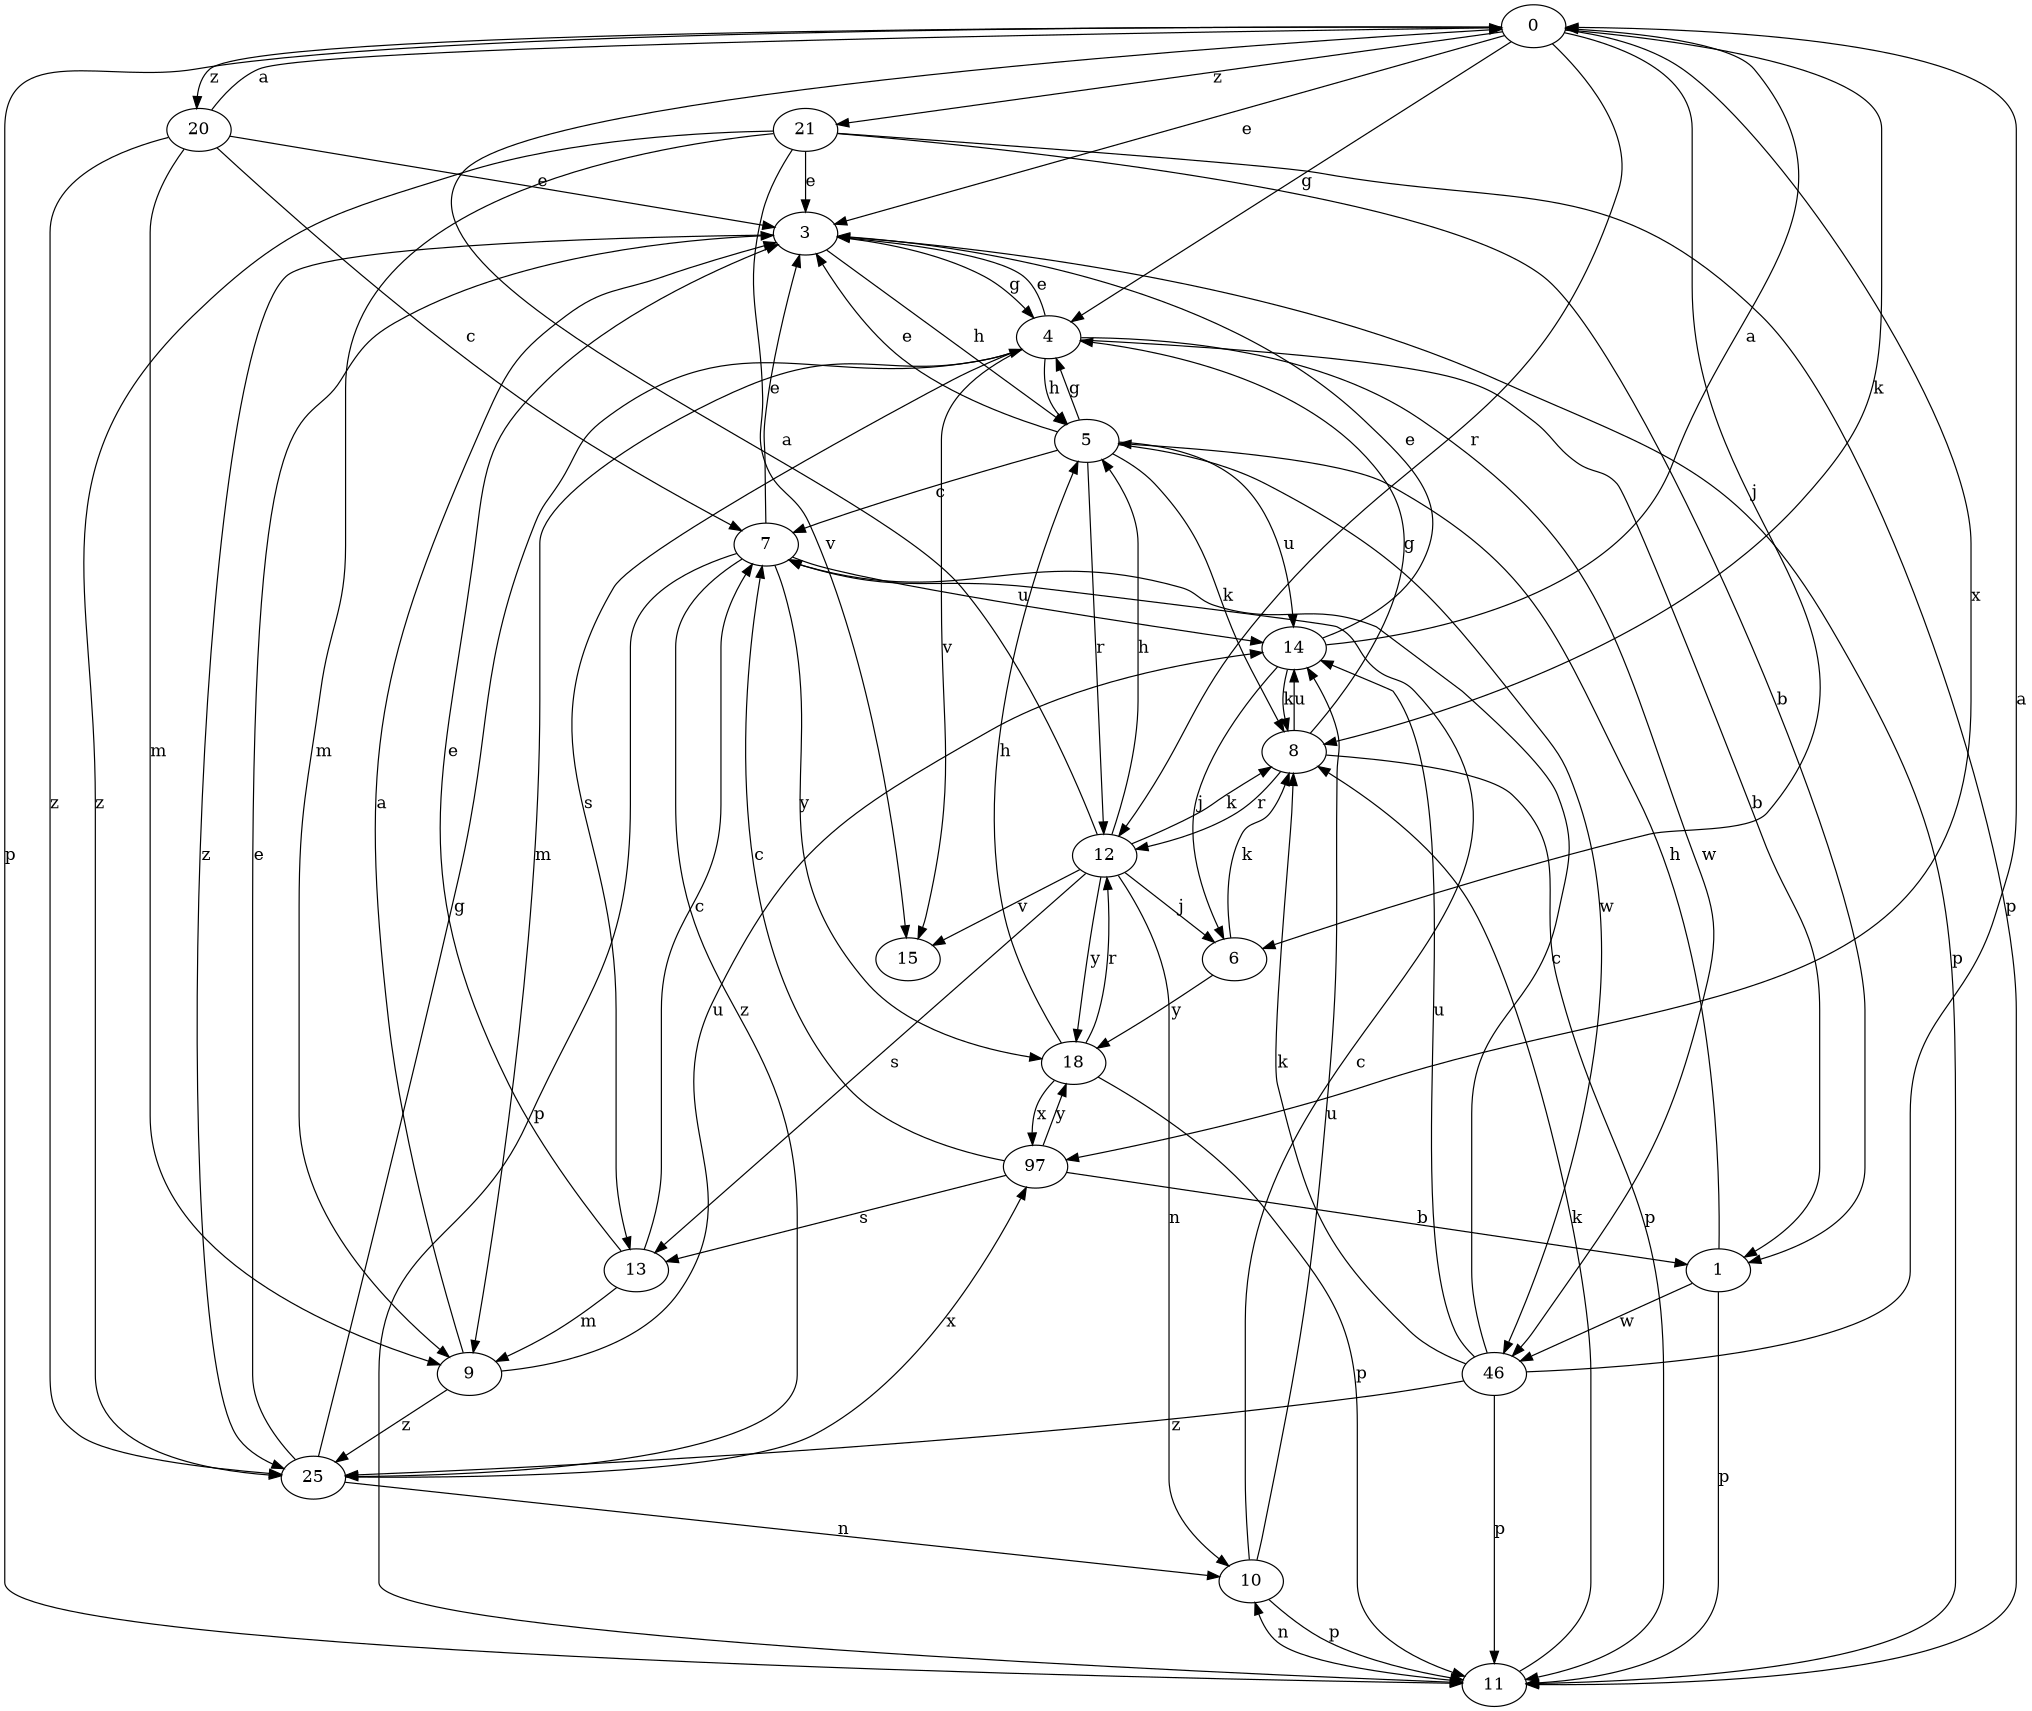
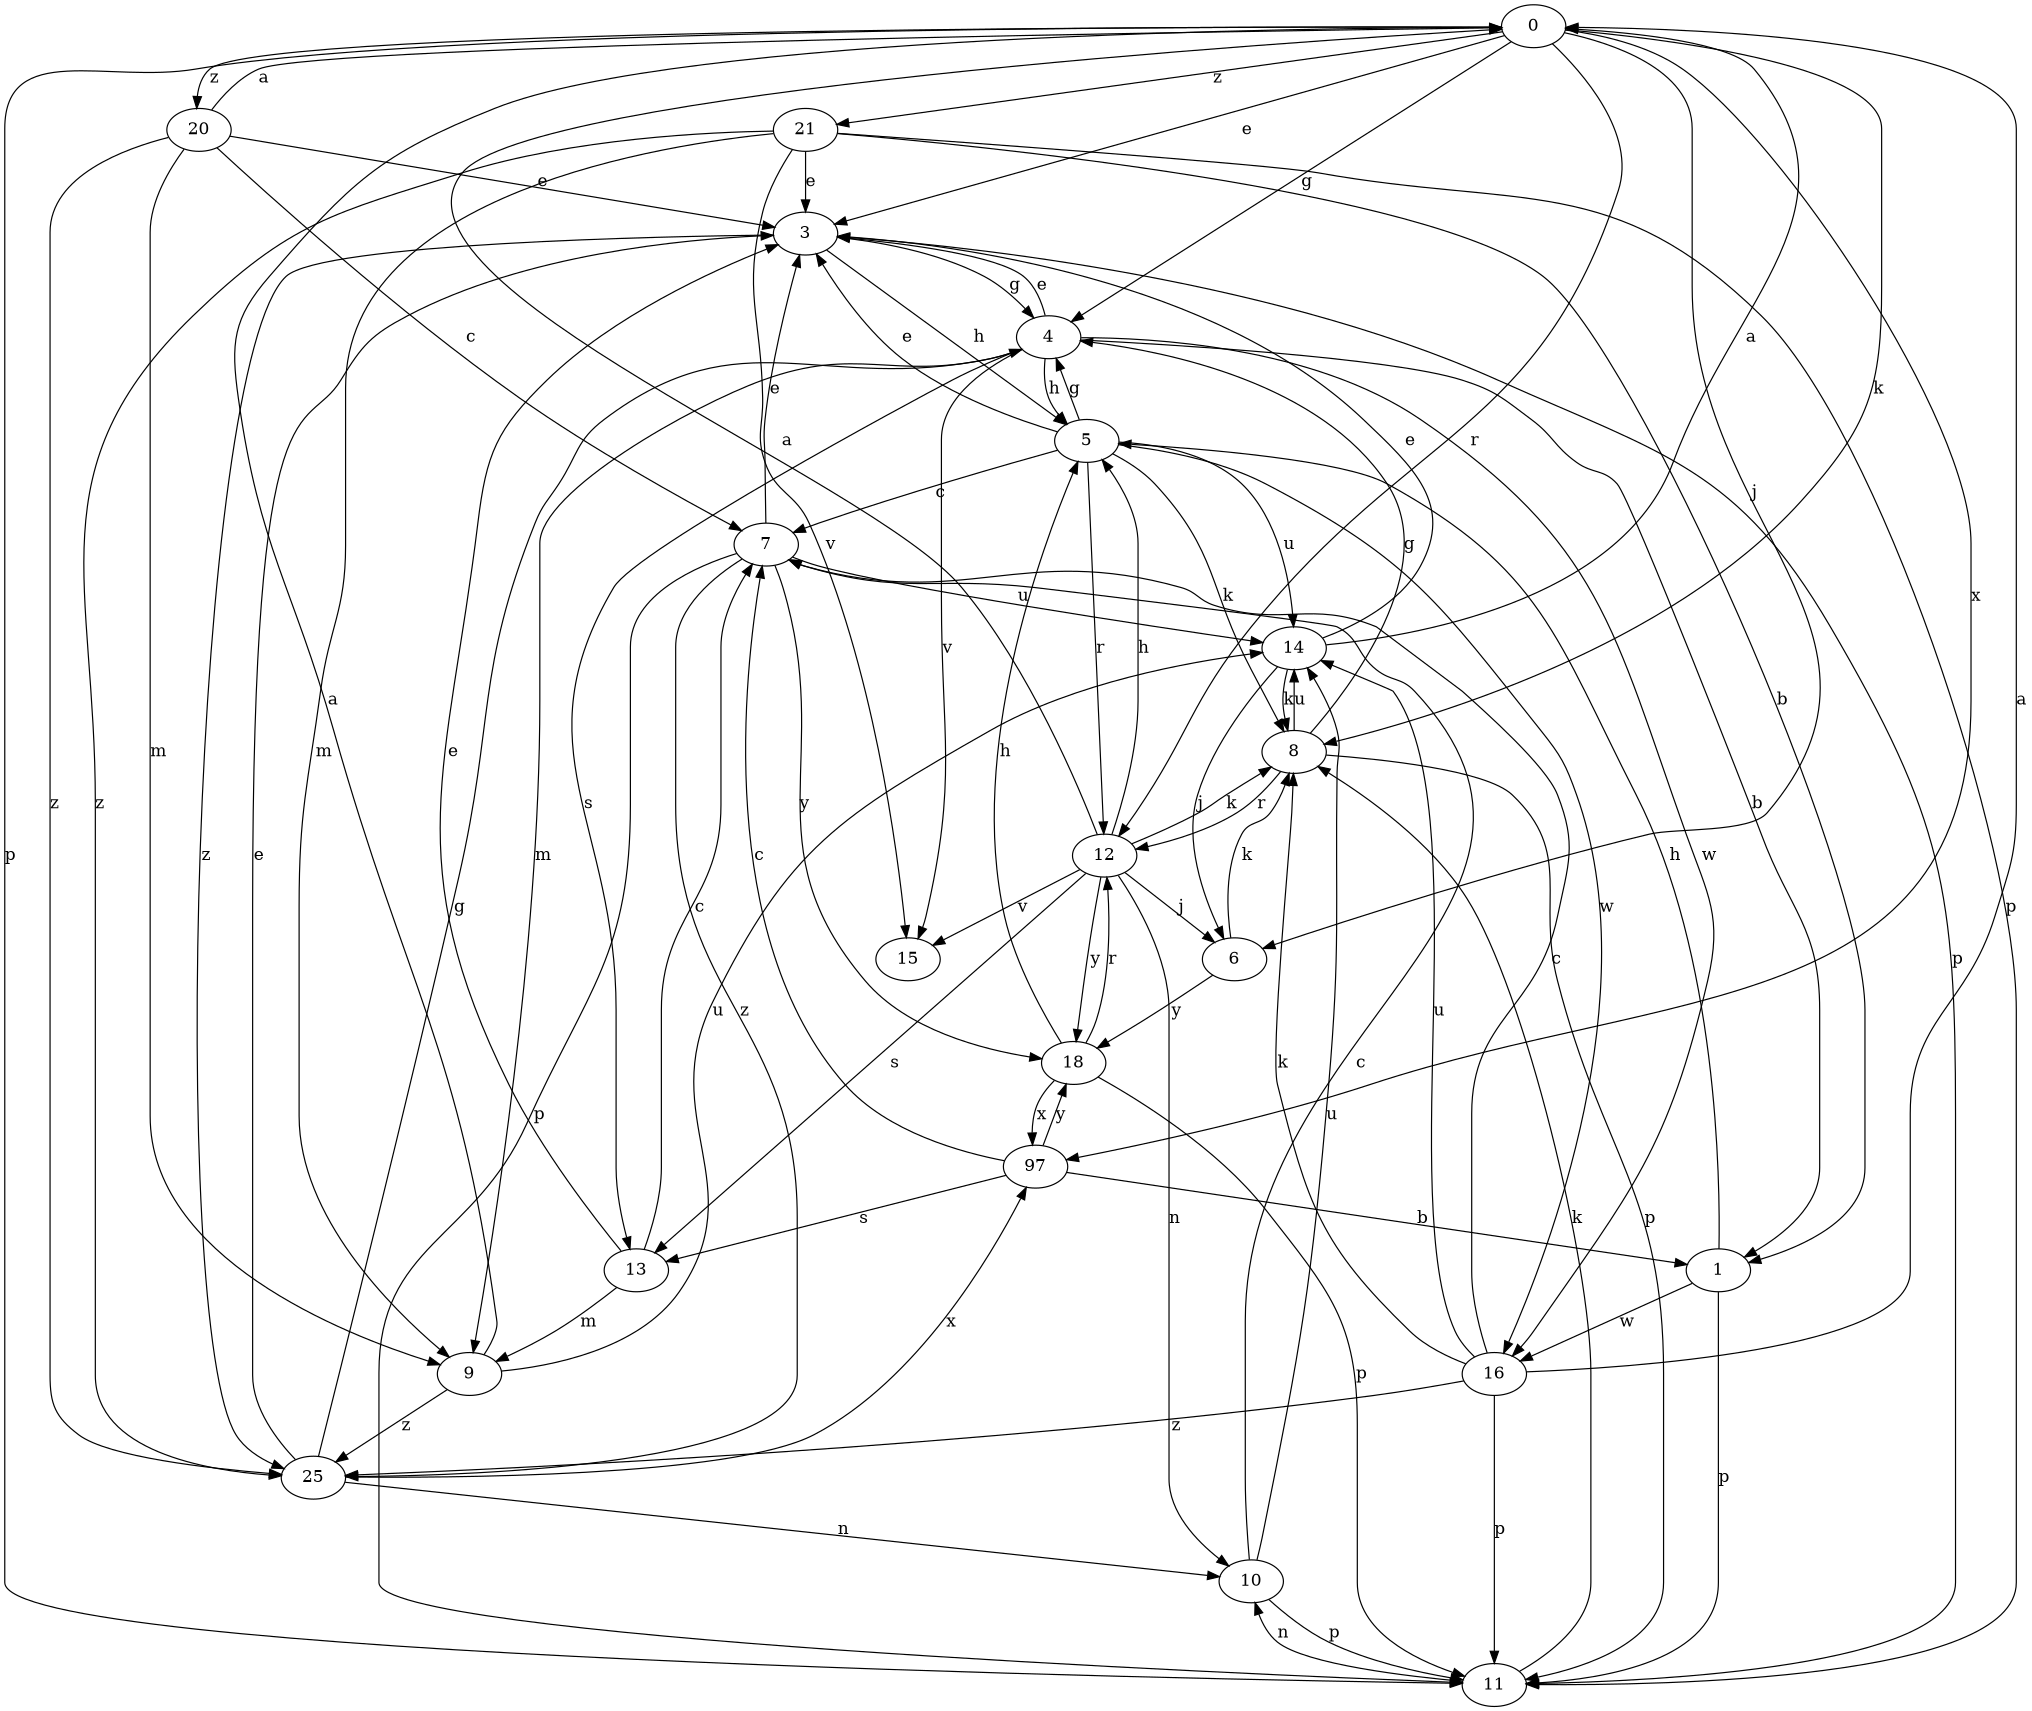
(385, 710) -> (282, 263)
(1494, 1374) -> (1494, 1374)
